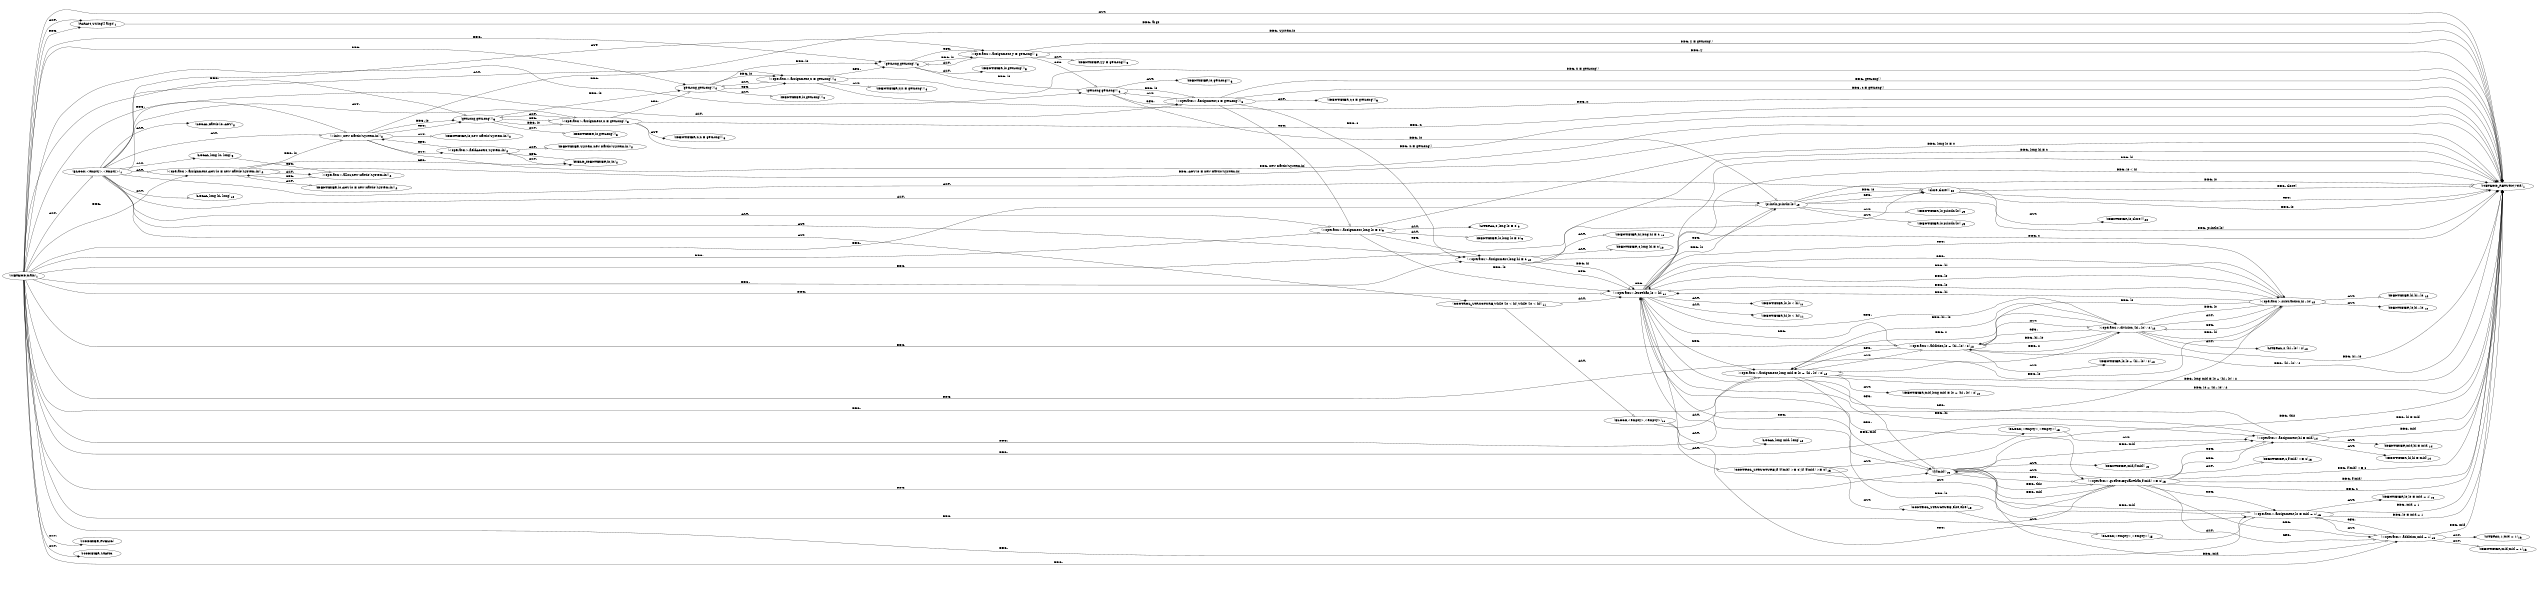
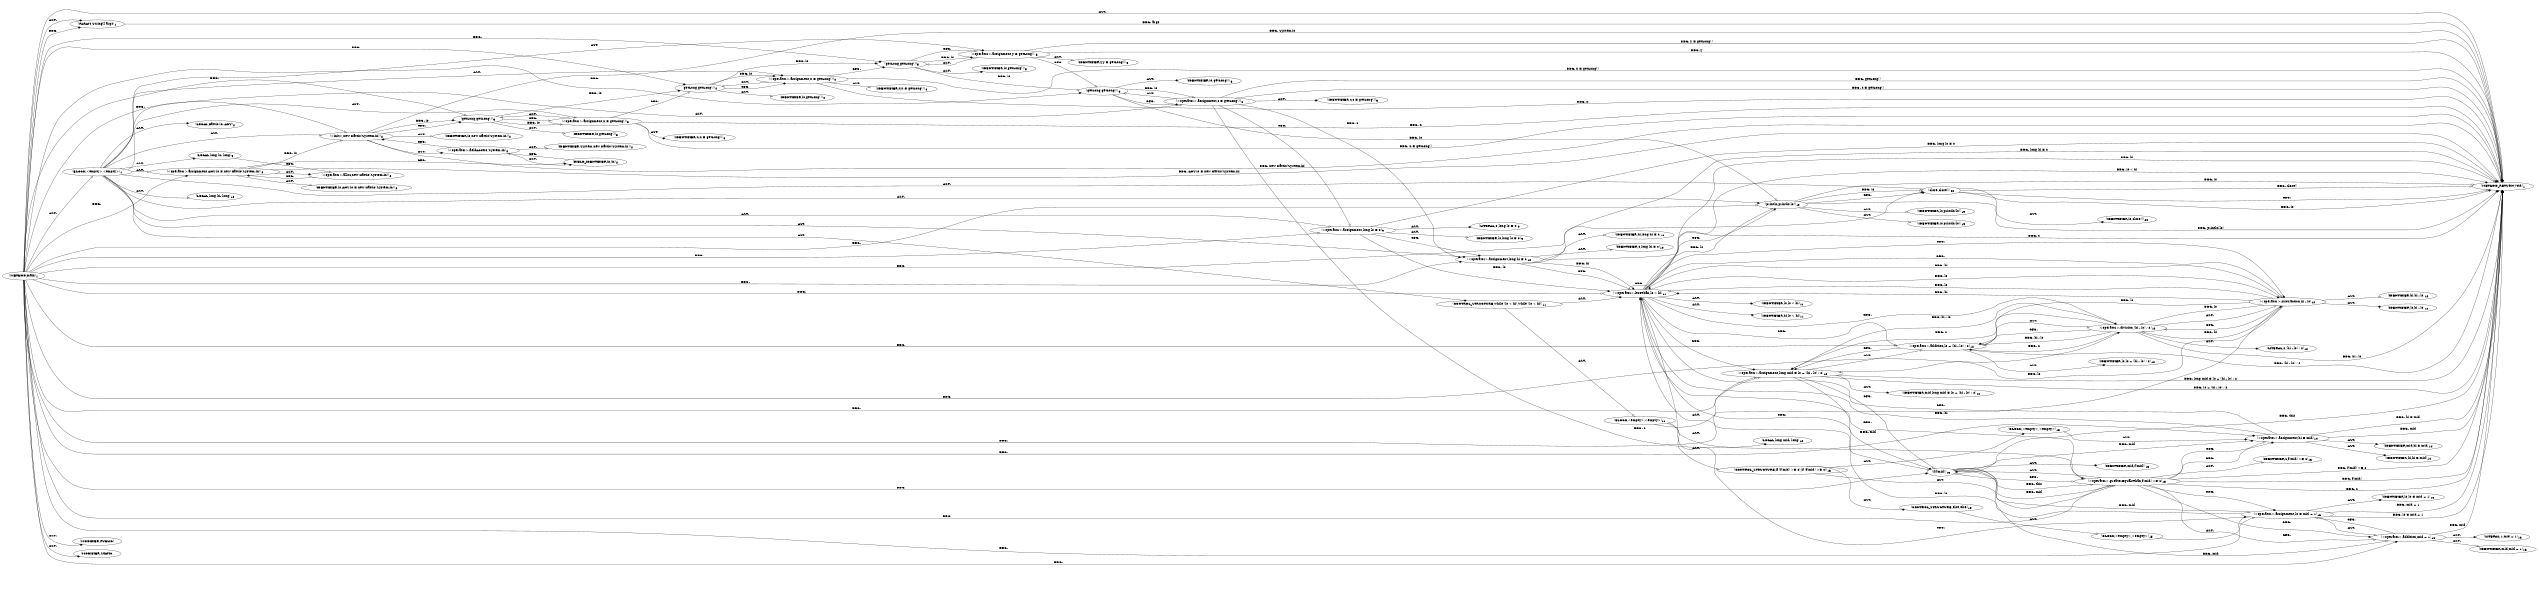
none -> (1590, 426)
